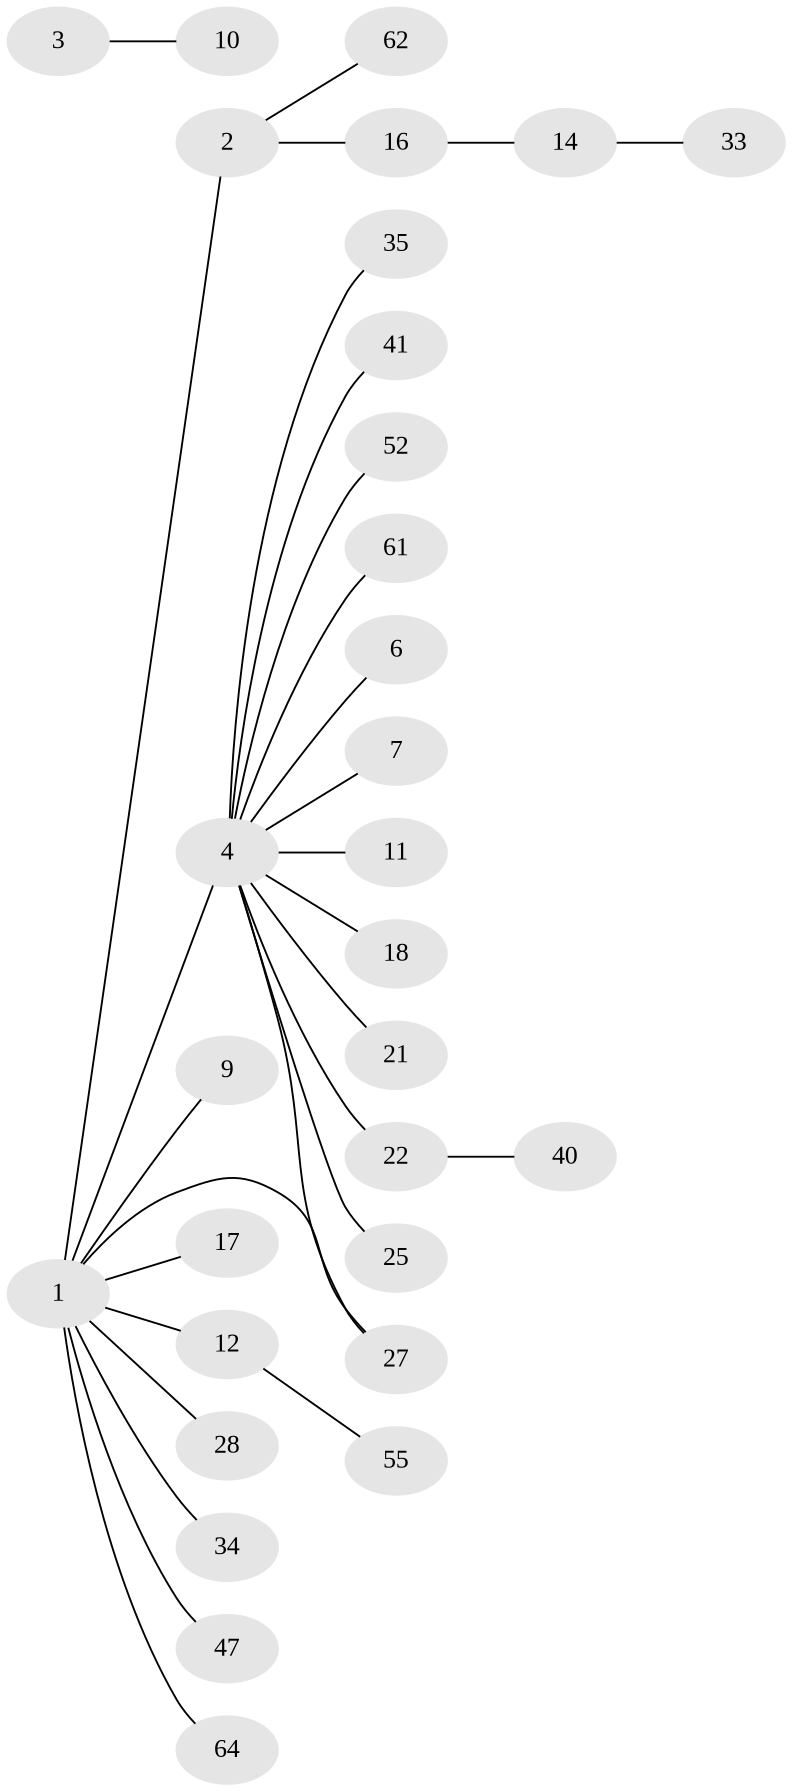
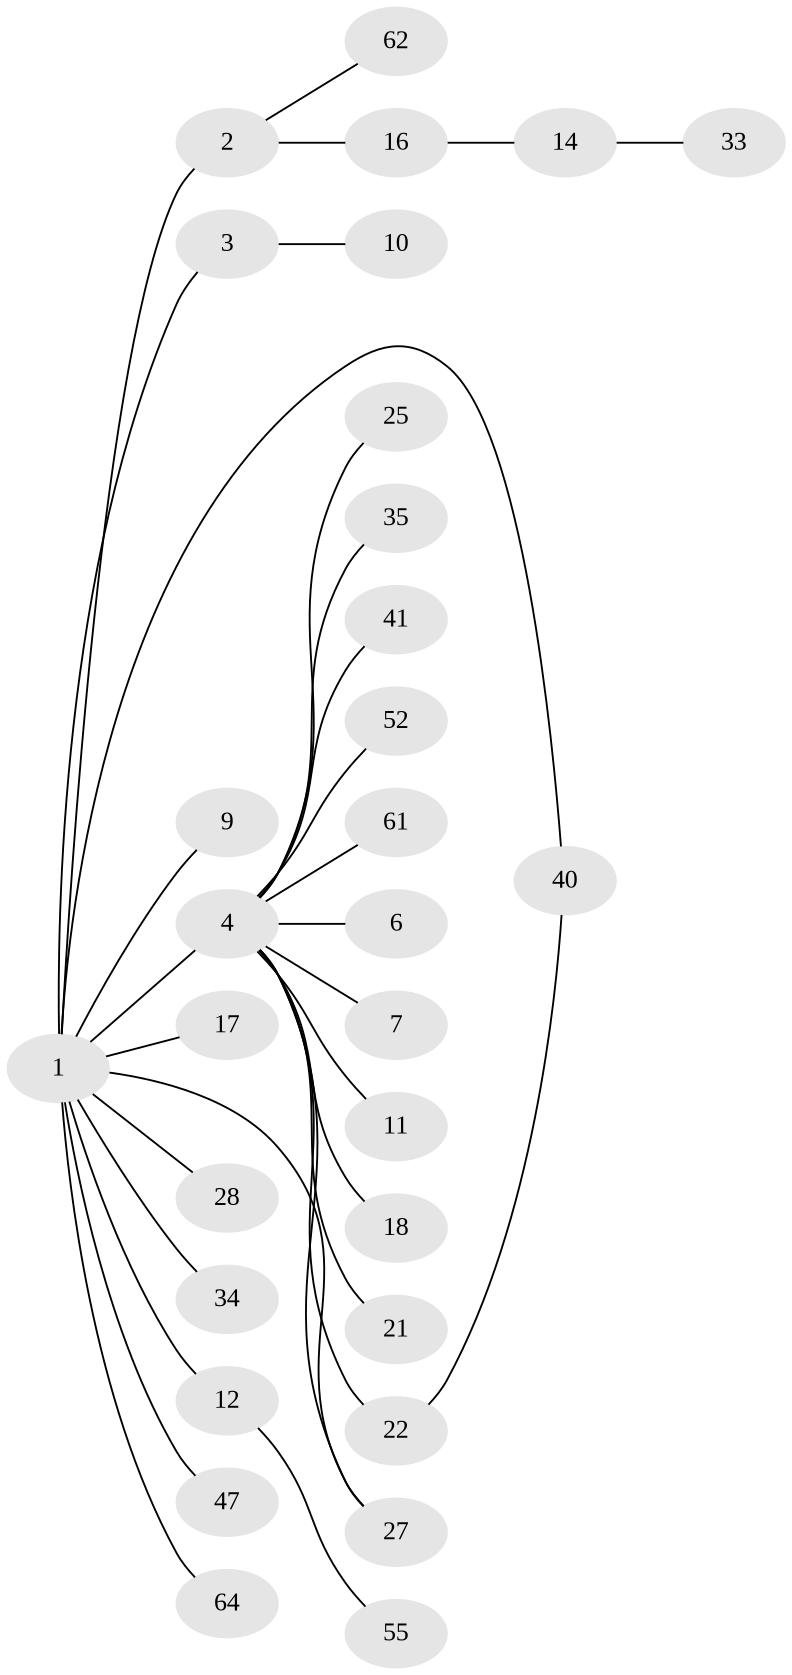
none -> (293, 411)
none -> (85, 644)
